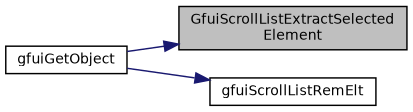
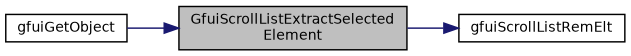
(161, 73) -> (425, 28)
